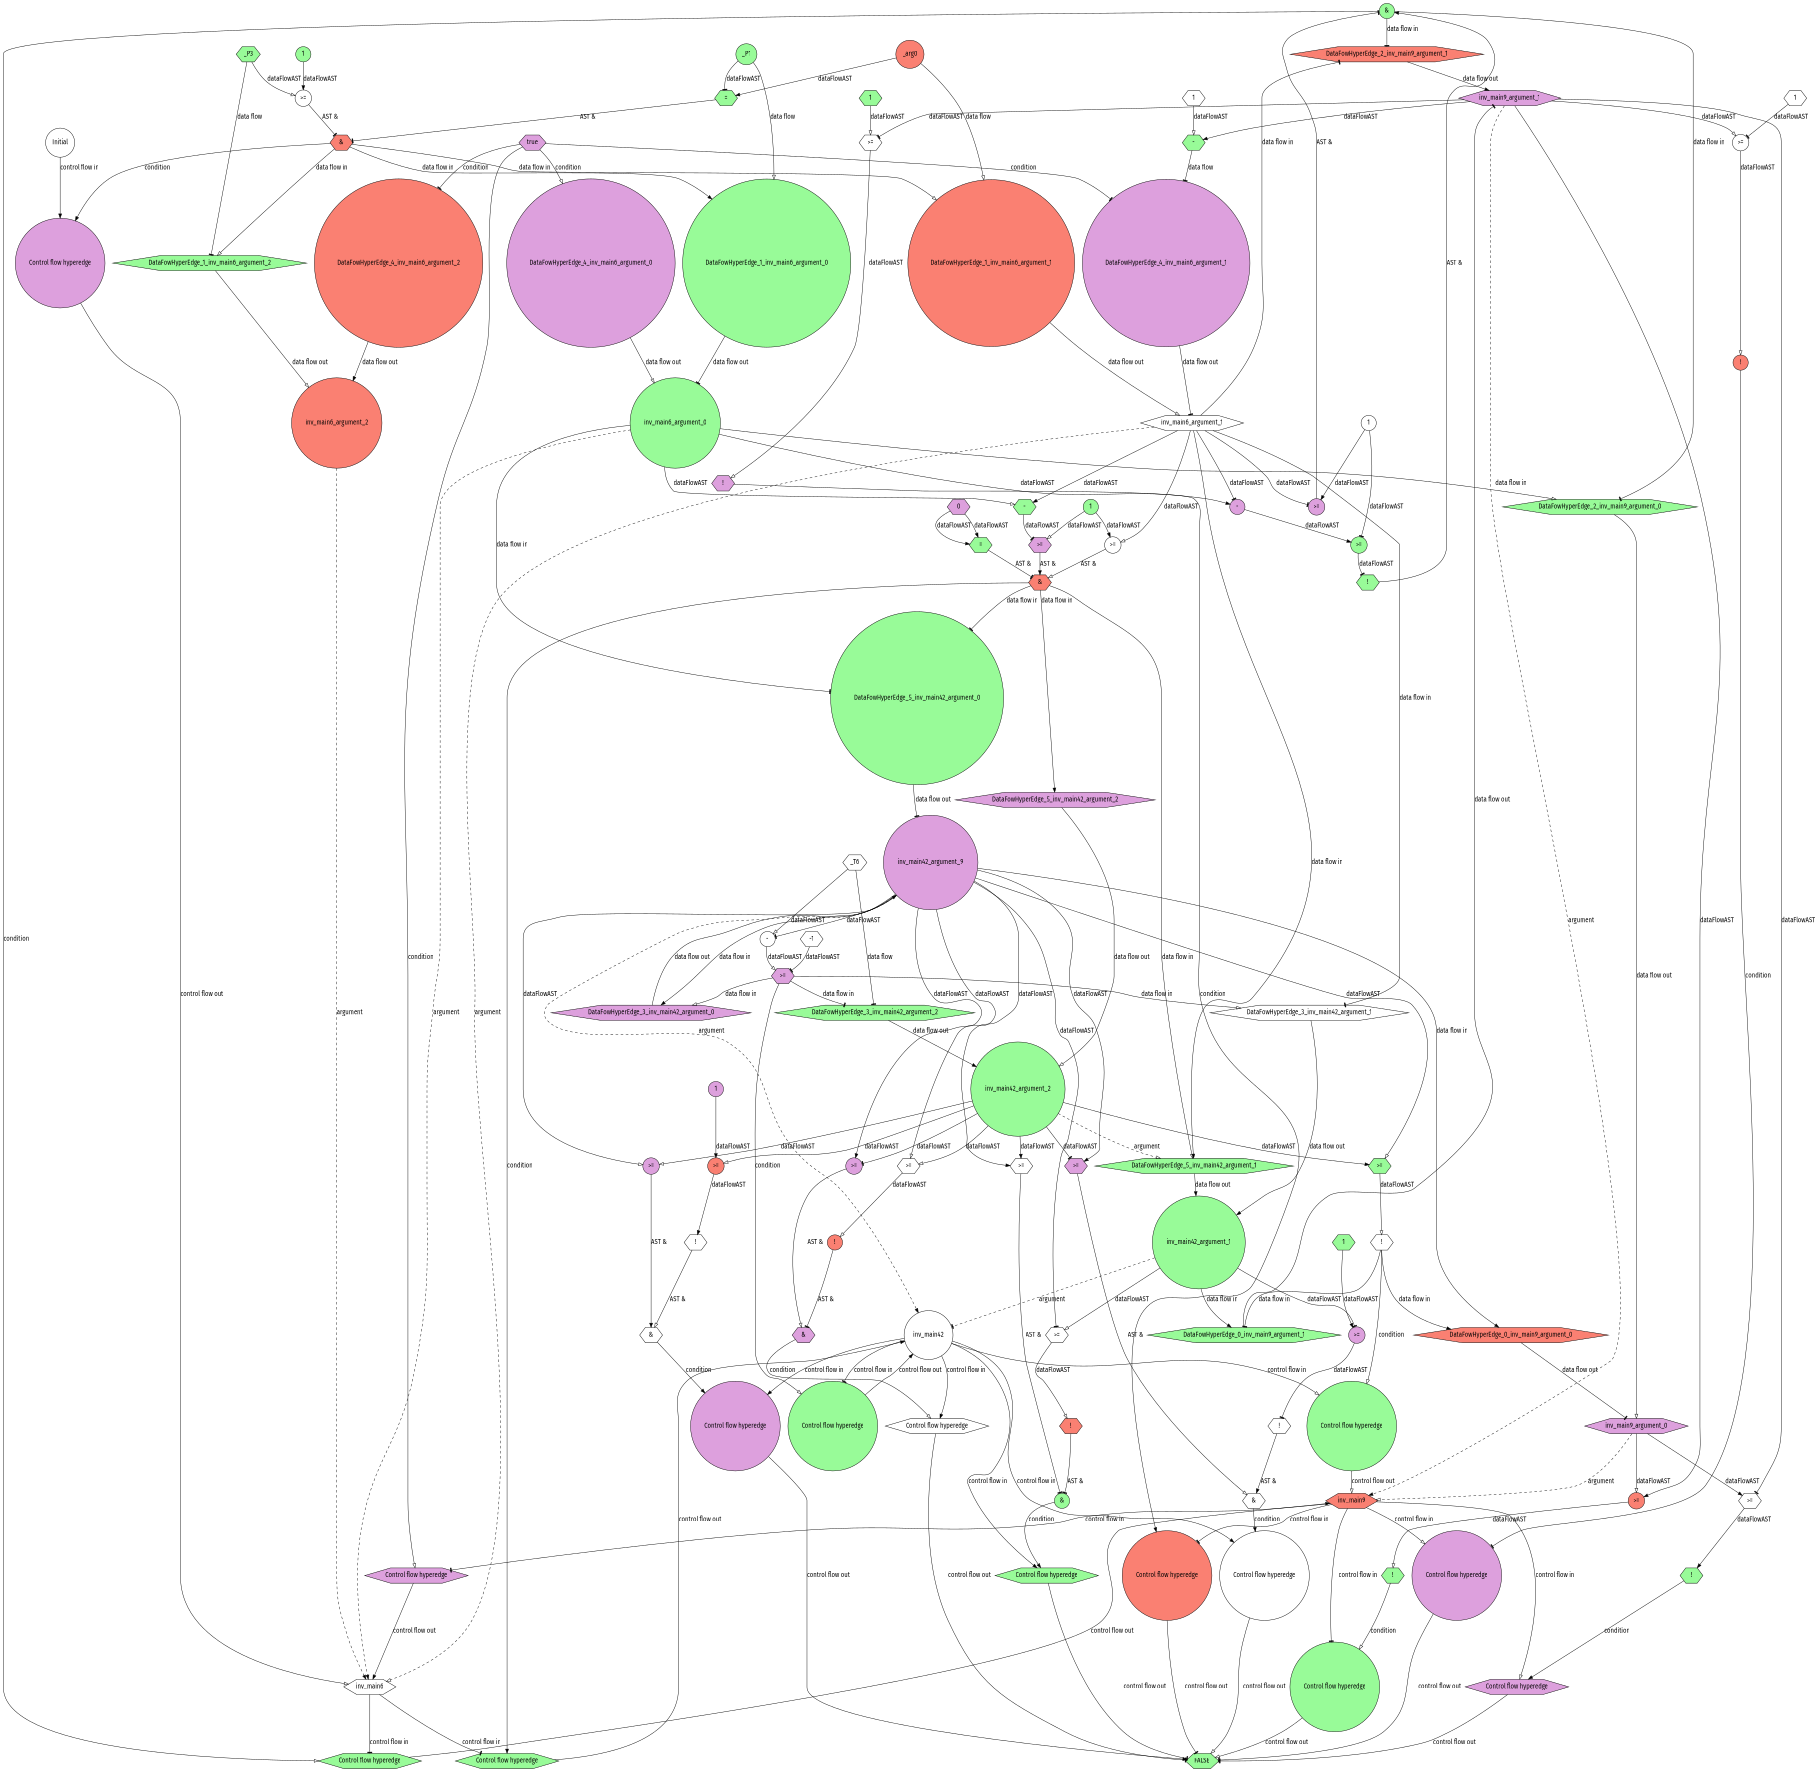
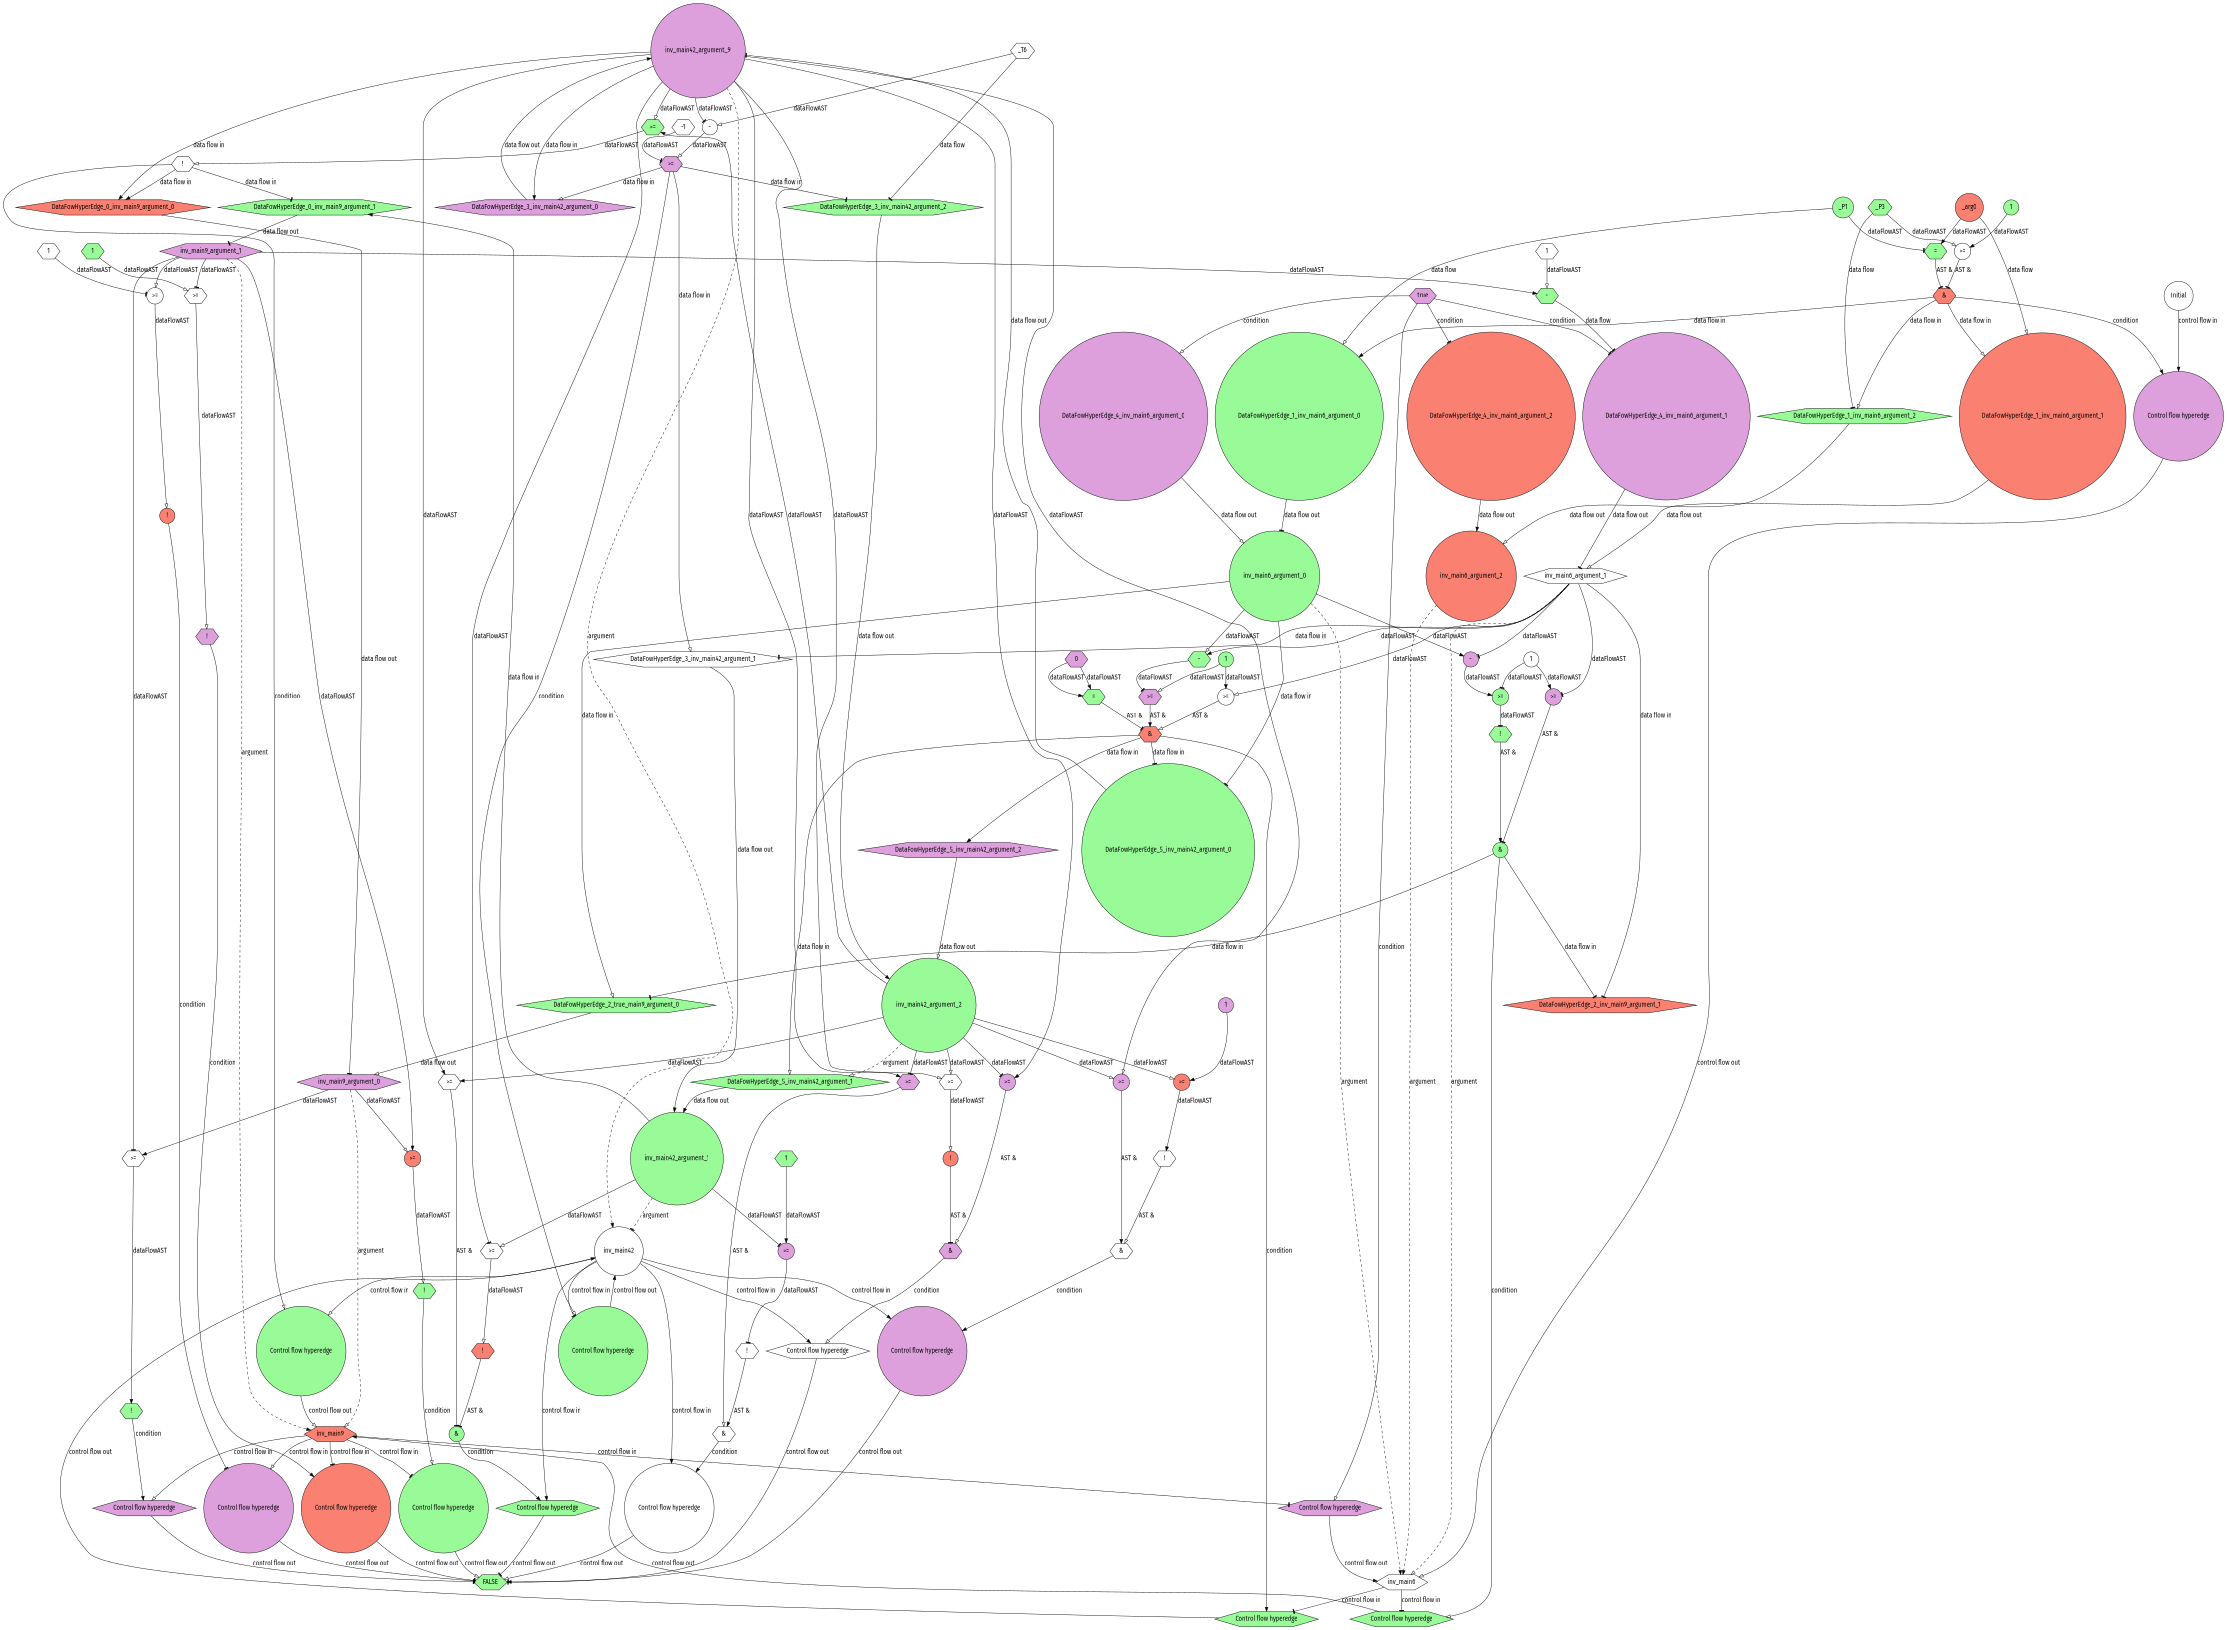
(1446, 76) -> none
(1600, 507) -> (616, 1005)
(1307, 813) -> none
